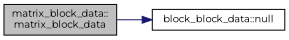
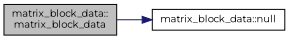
(219, 20) -> (219, 20)
